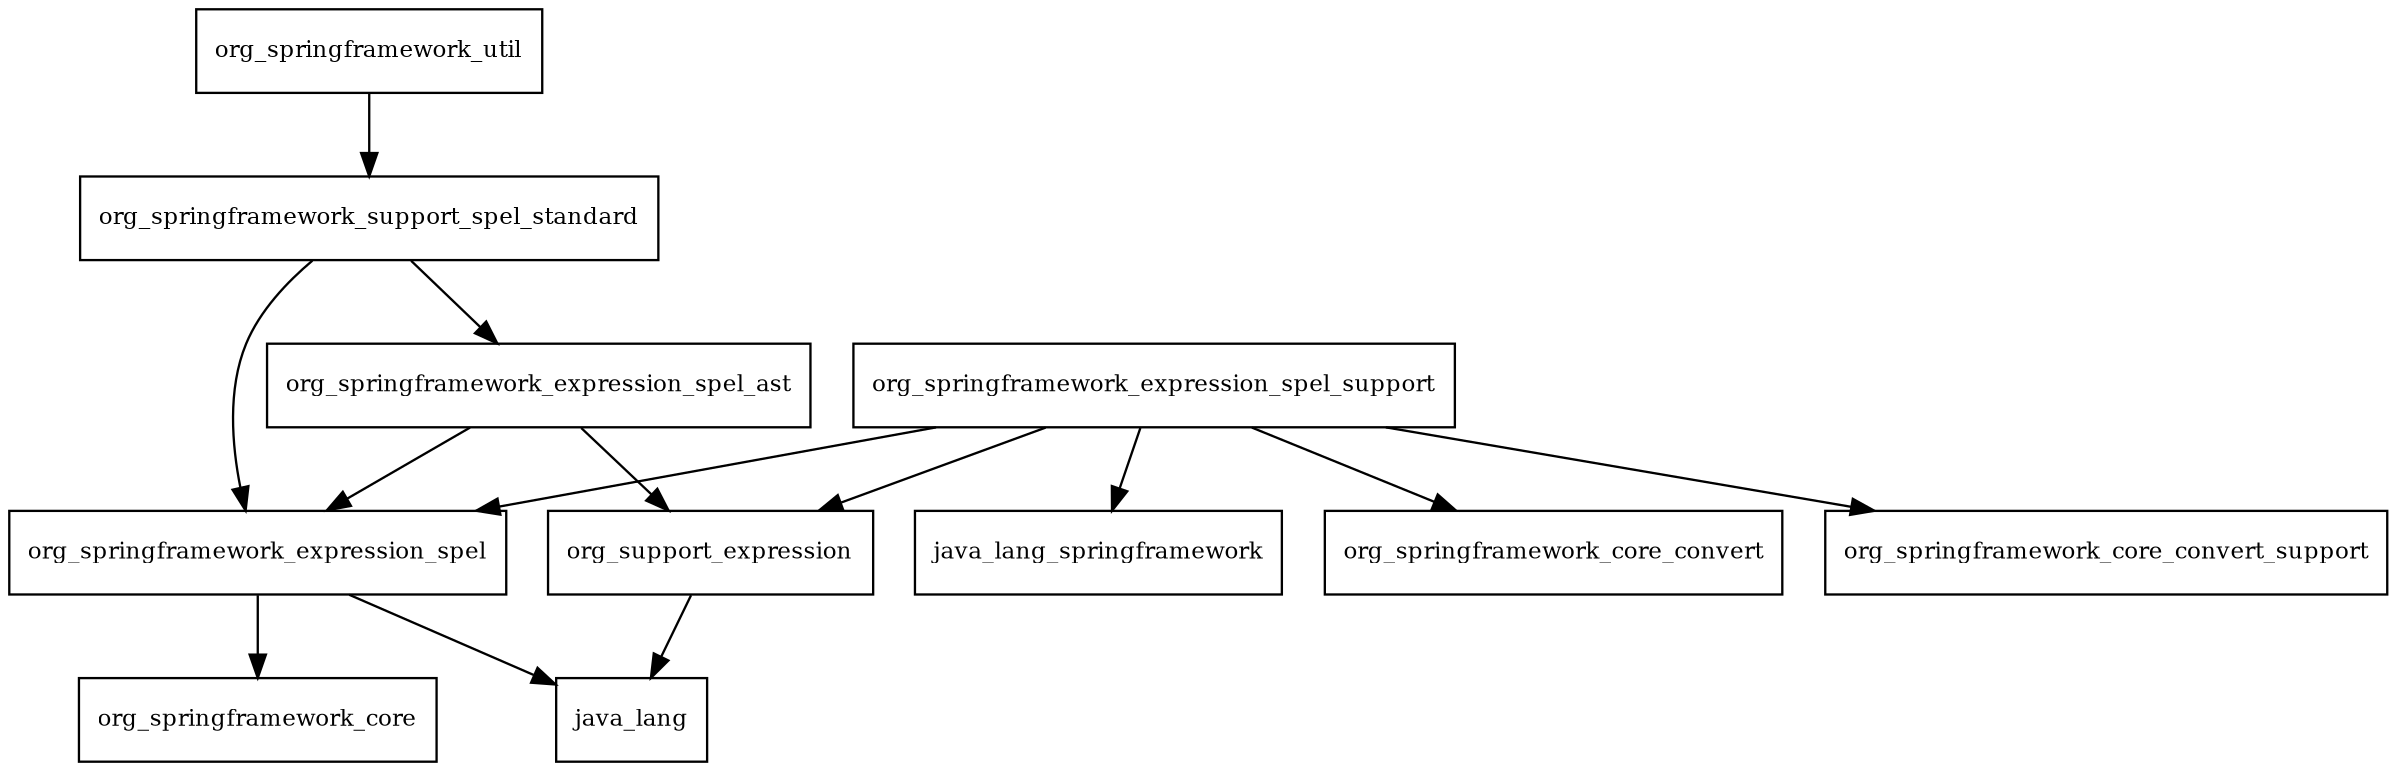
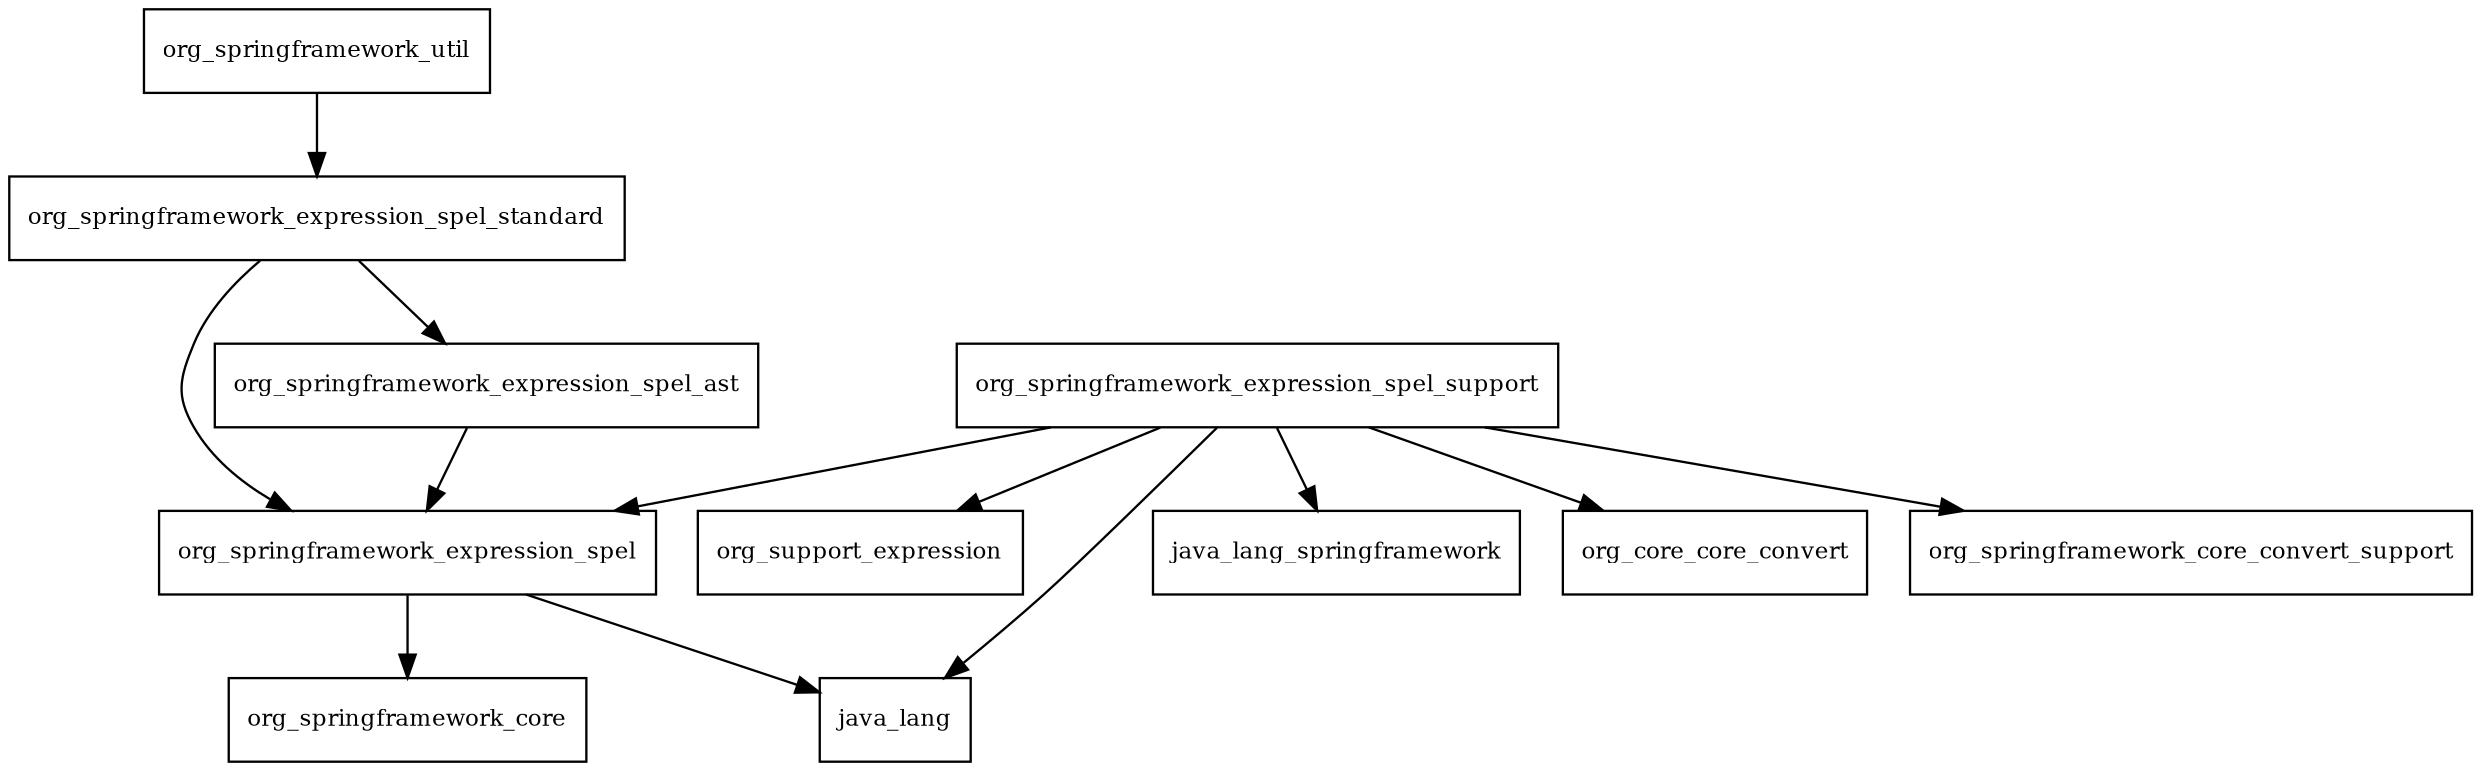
(369, 218) -> (317, 218)
(616, 461) -> none
(1554, 553) -> (1715, 553)
(676, 626) -> (1093, 548)
